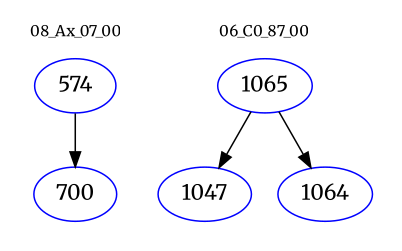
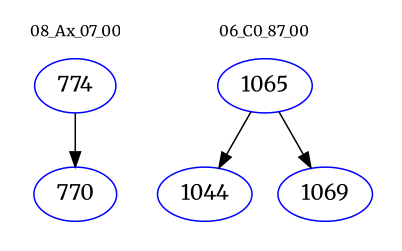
(75, 86) -> (75, 86)
(75, 194) -> (75, 194)
(205, 194) -> (205, 194)
(325, 194) -> (325, 194)
